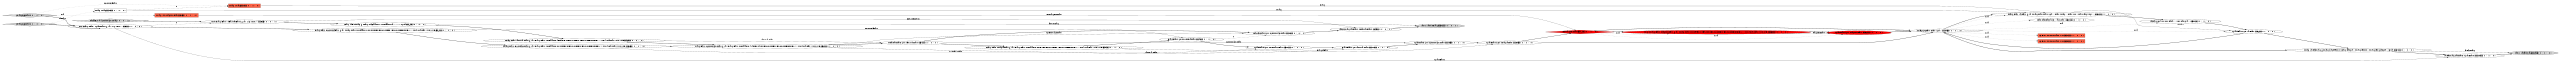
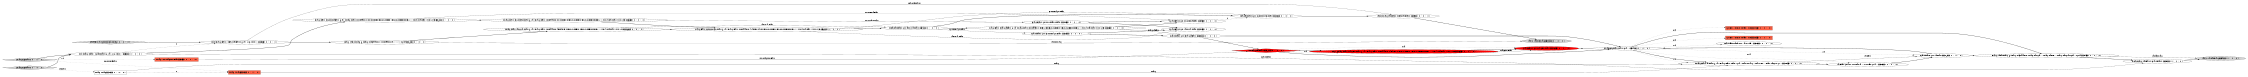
(1224, 45) -> (1125, 22)
(1402, 45) -> (1126, 32)
